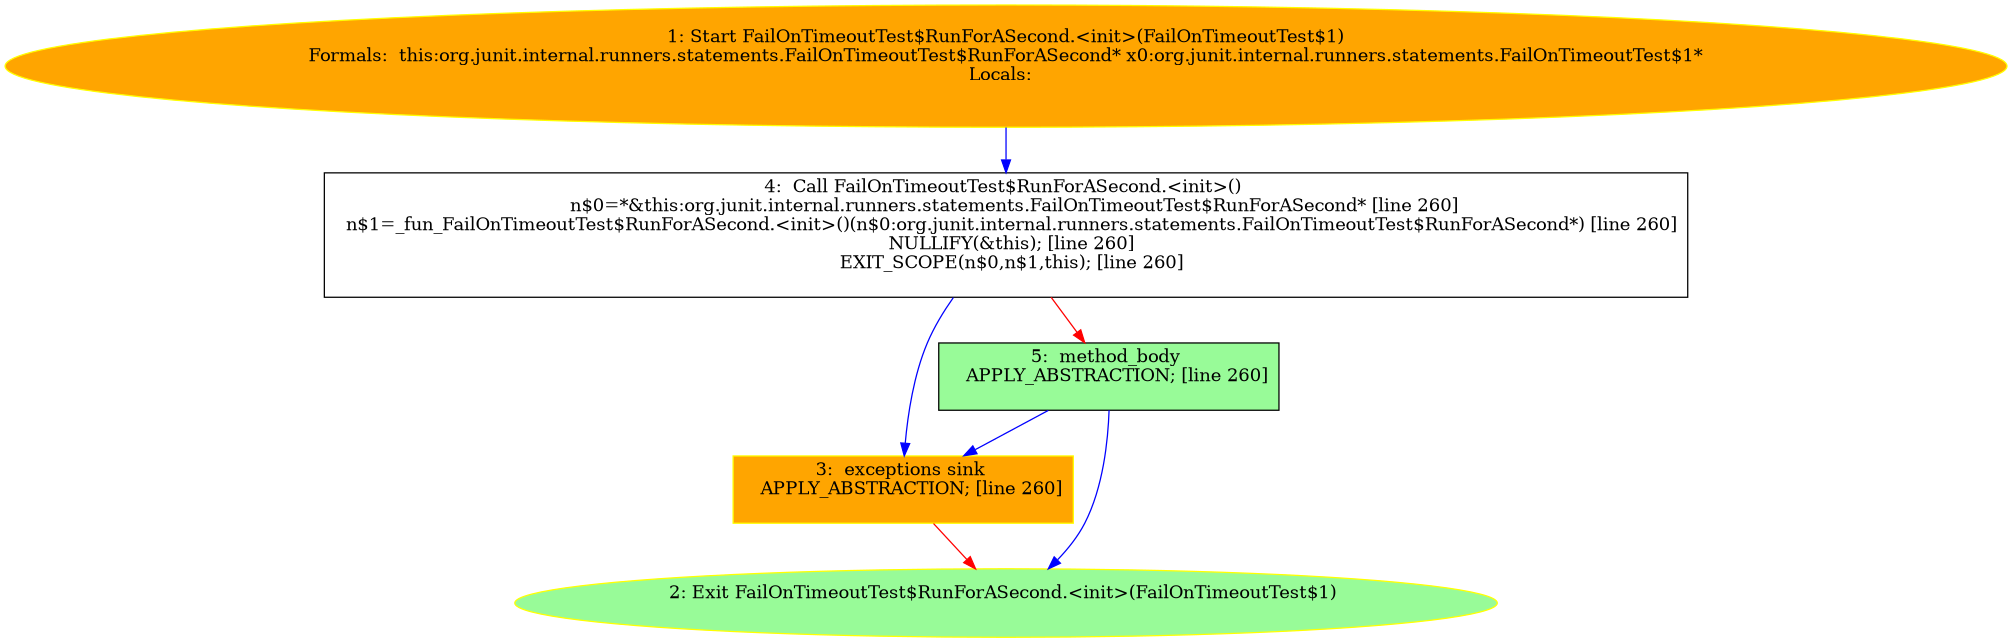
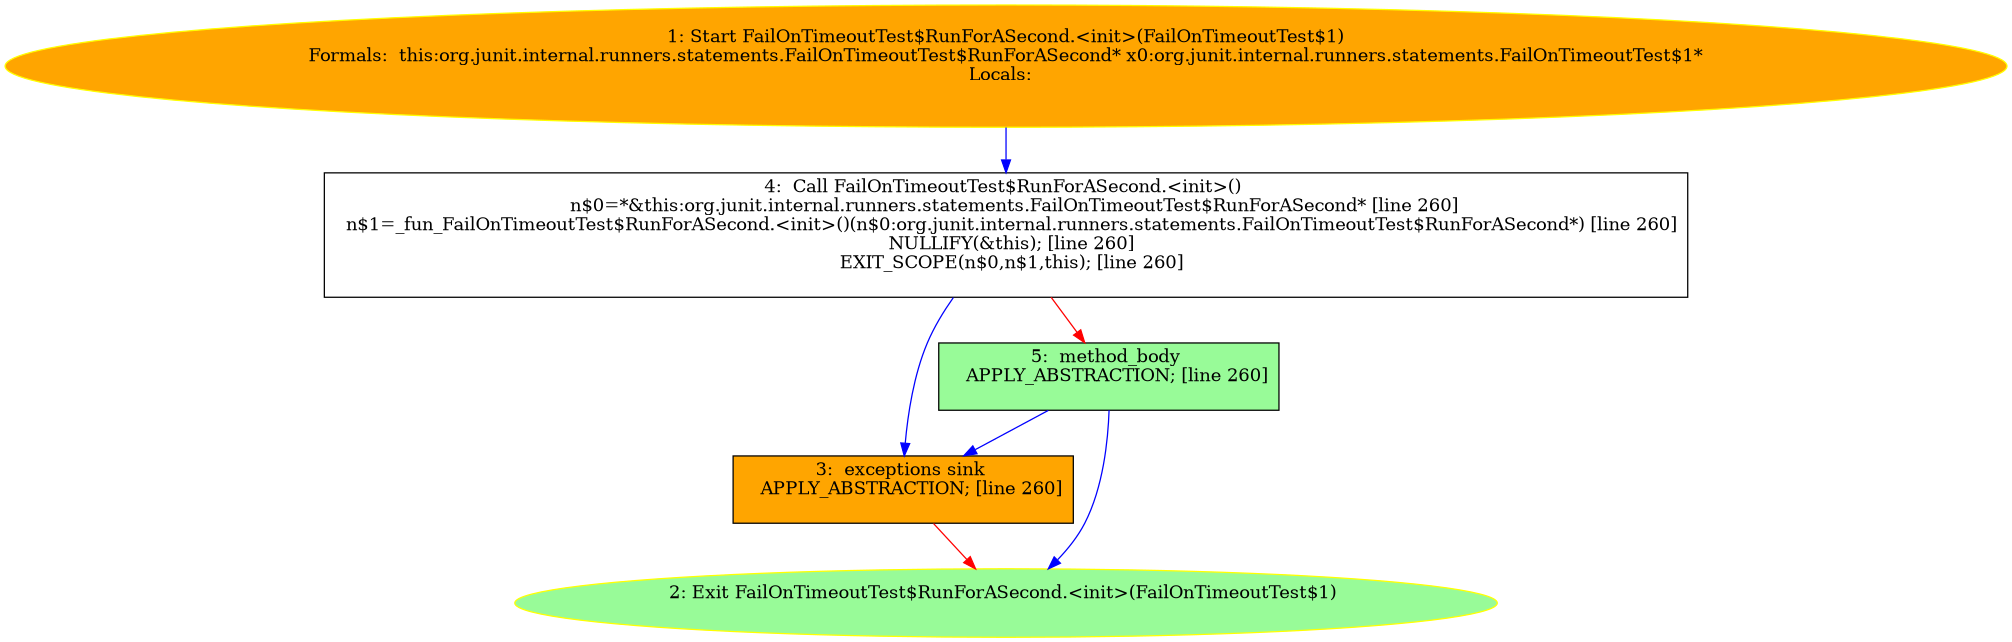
(903, 490) -> (903, 490)
